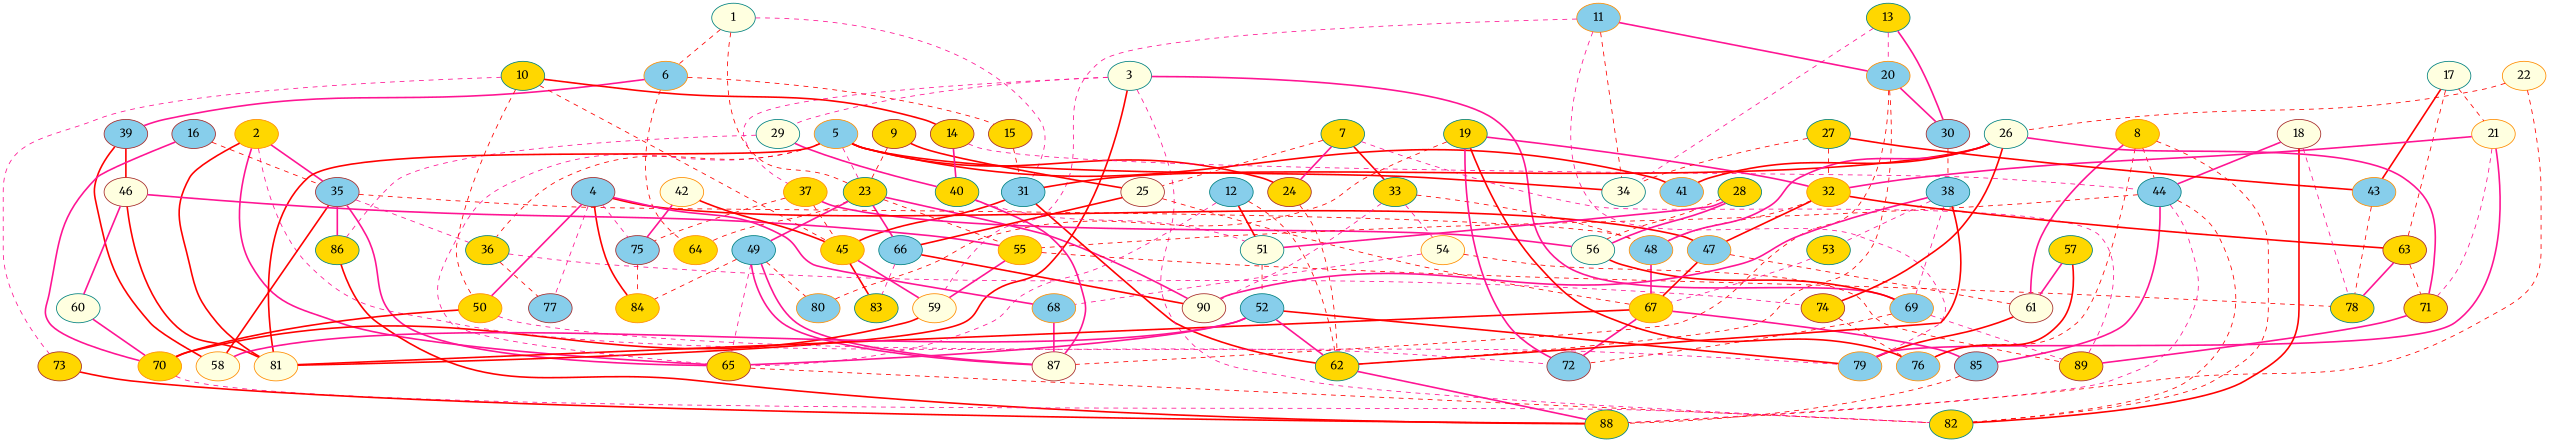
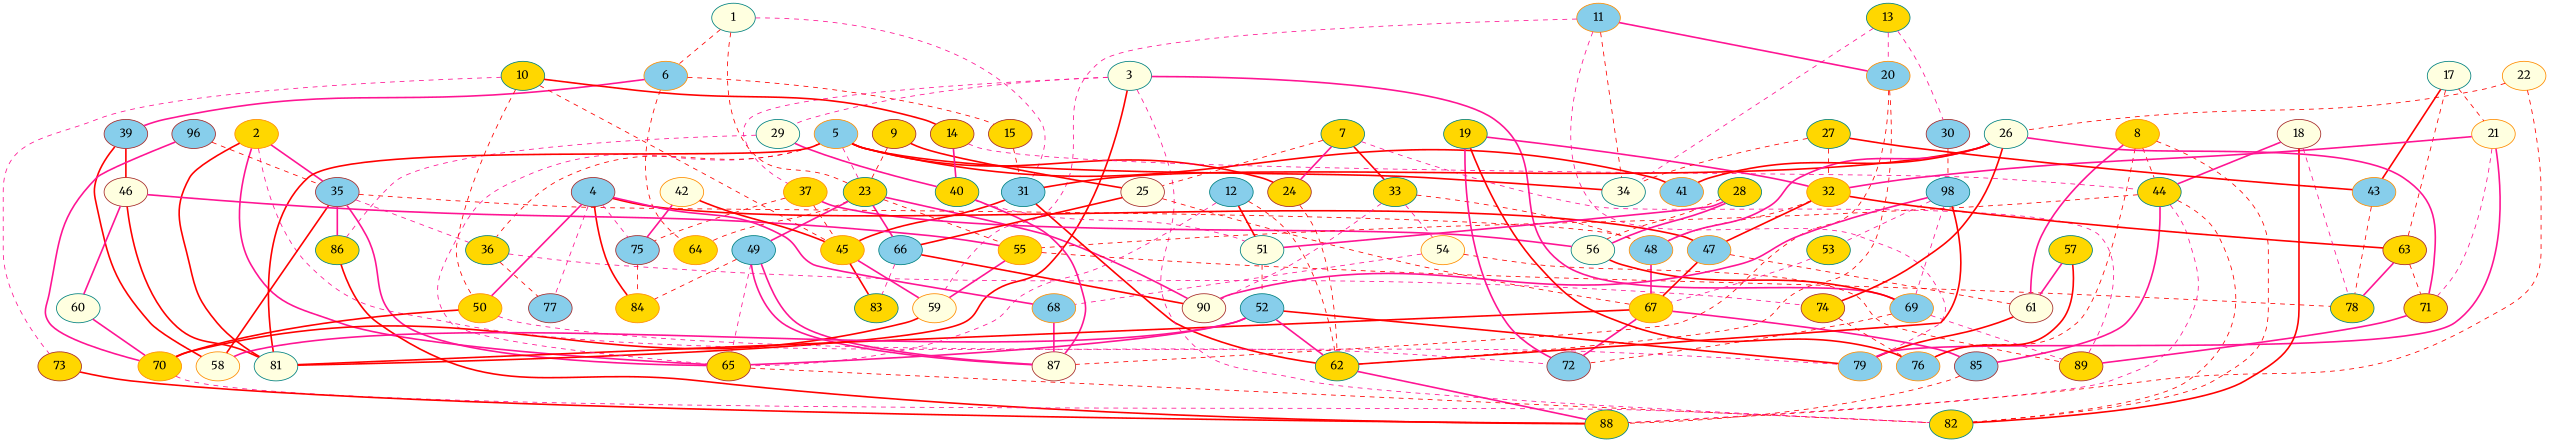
(1924, 74) -> (1924, 74)
(1918, 105) -> none
(194, 134) -> (194, 134)
(1948, 192) -> (1948, 192)
(2159, 192) -> (2159, 192)
(818, 308) -> none
(276, 366) -> (276, 366)
